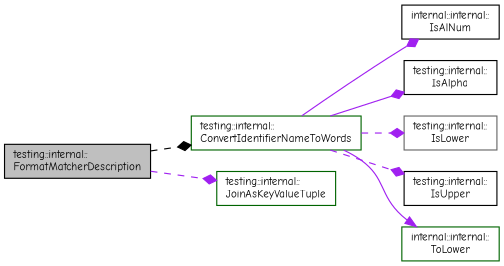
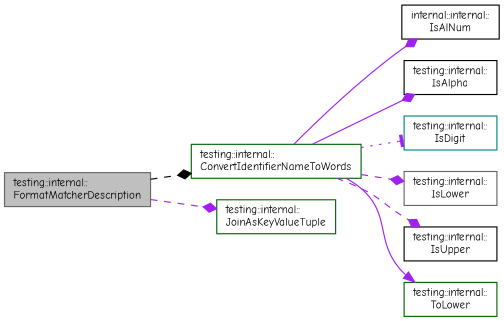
none -> (451, 133)
(78, 161) -> (78, 190)
(451, 244) -> (451, 299)
